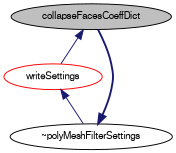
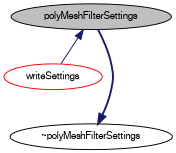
(91, 17) -> (91, 17)
(75, 111) -> none
